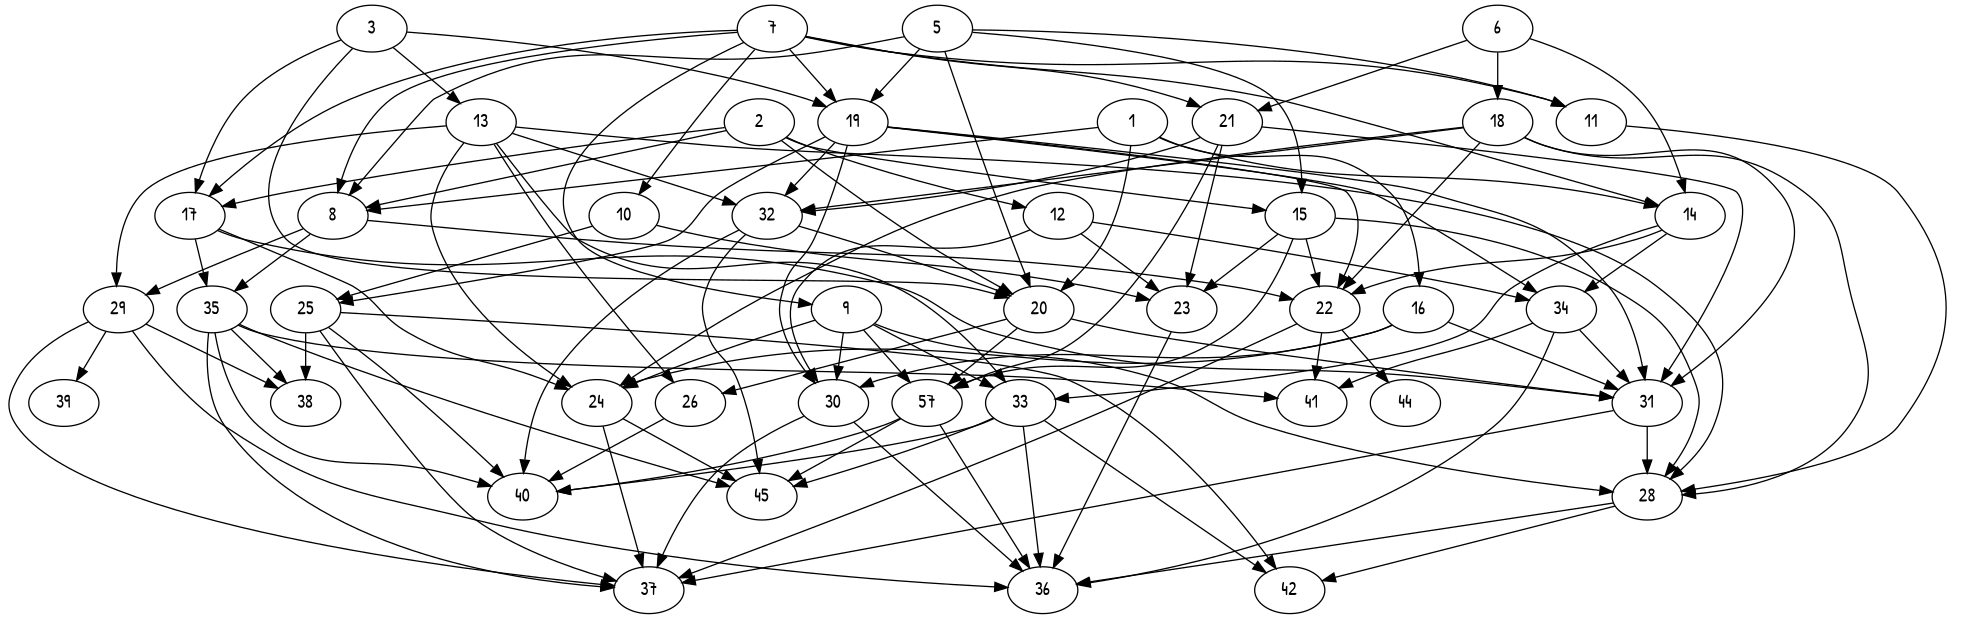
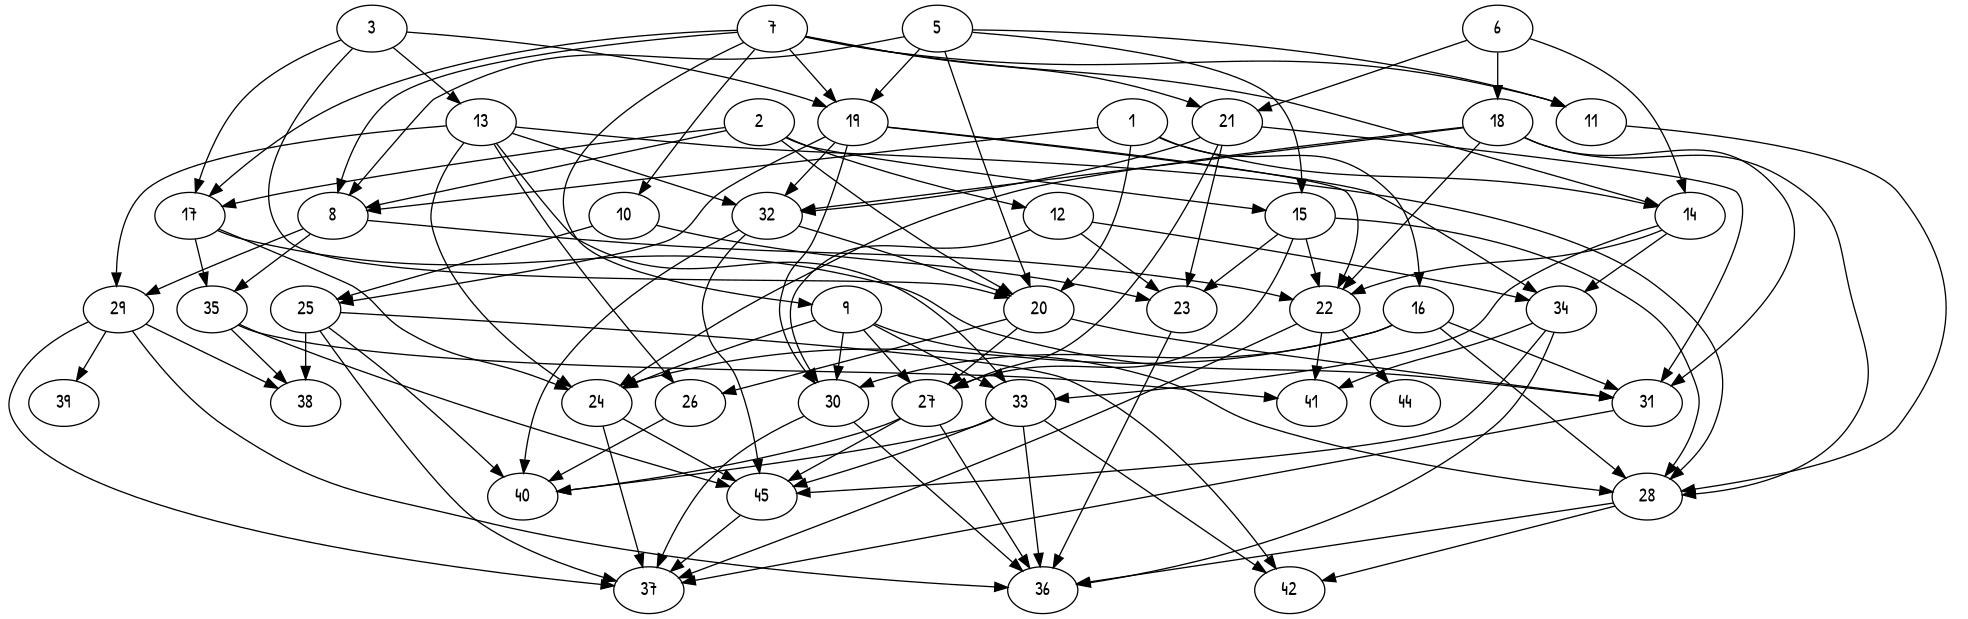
(1409, 189) -> none
(1600, 351) -> (1200, 463)
(927, 403) -> (927, 403)
(1647, 443) -> (1532, 402)
(313, 457) -> none
(351, 525) -> (711, 539)
